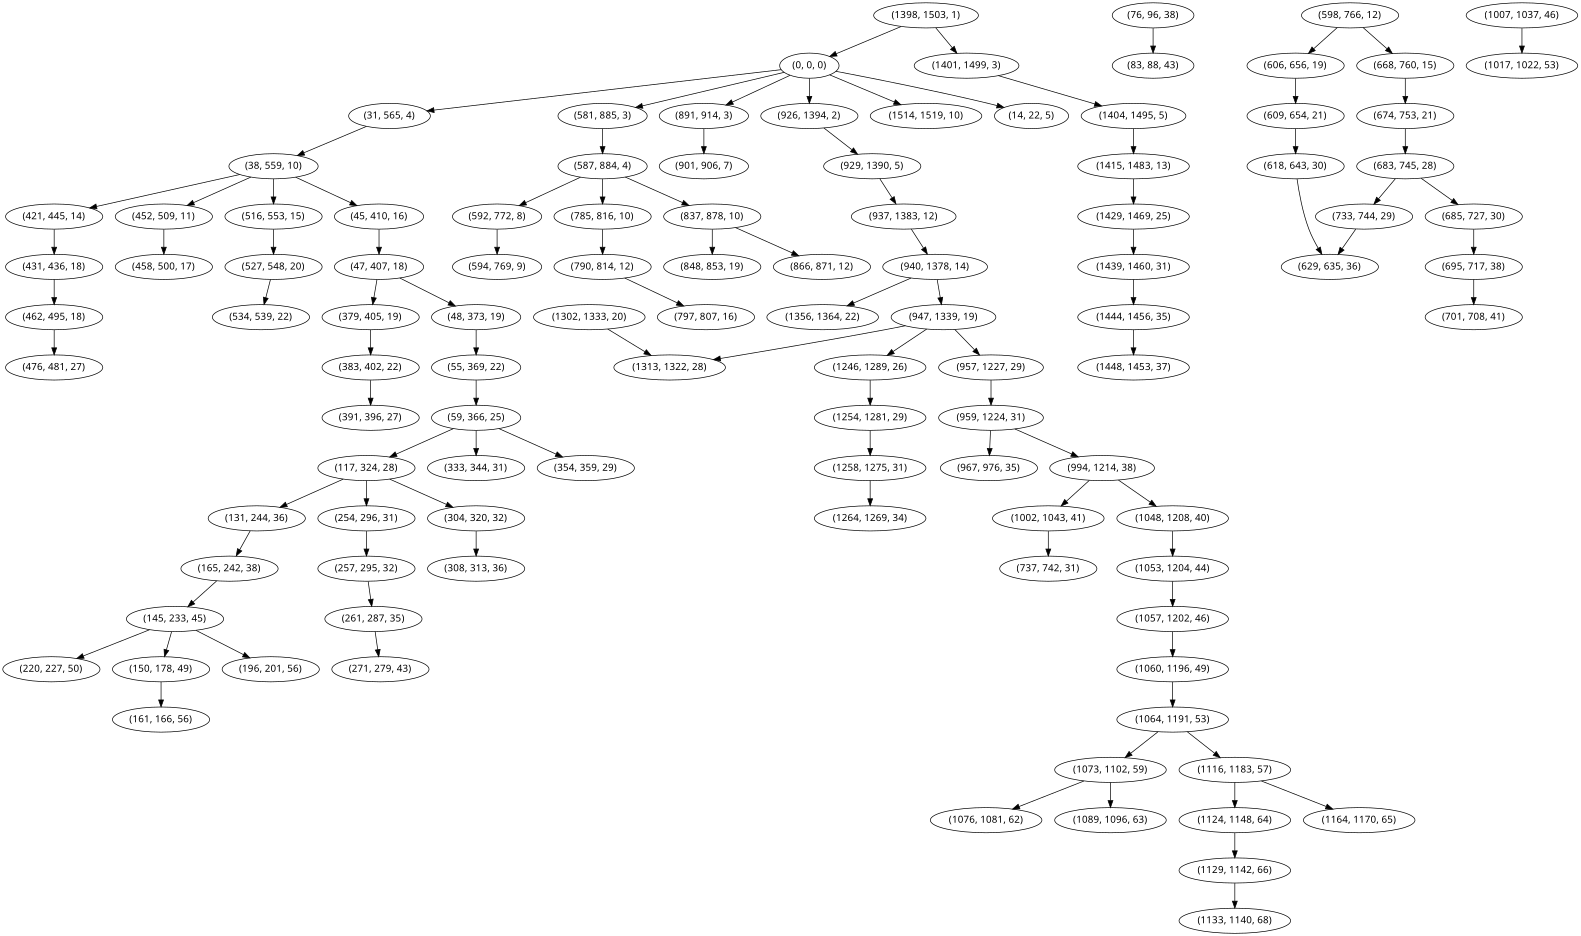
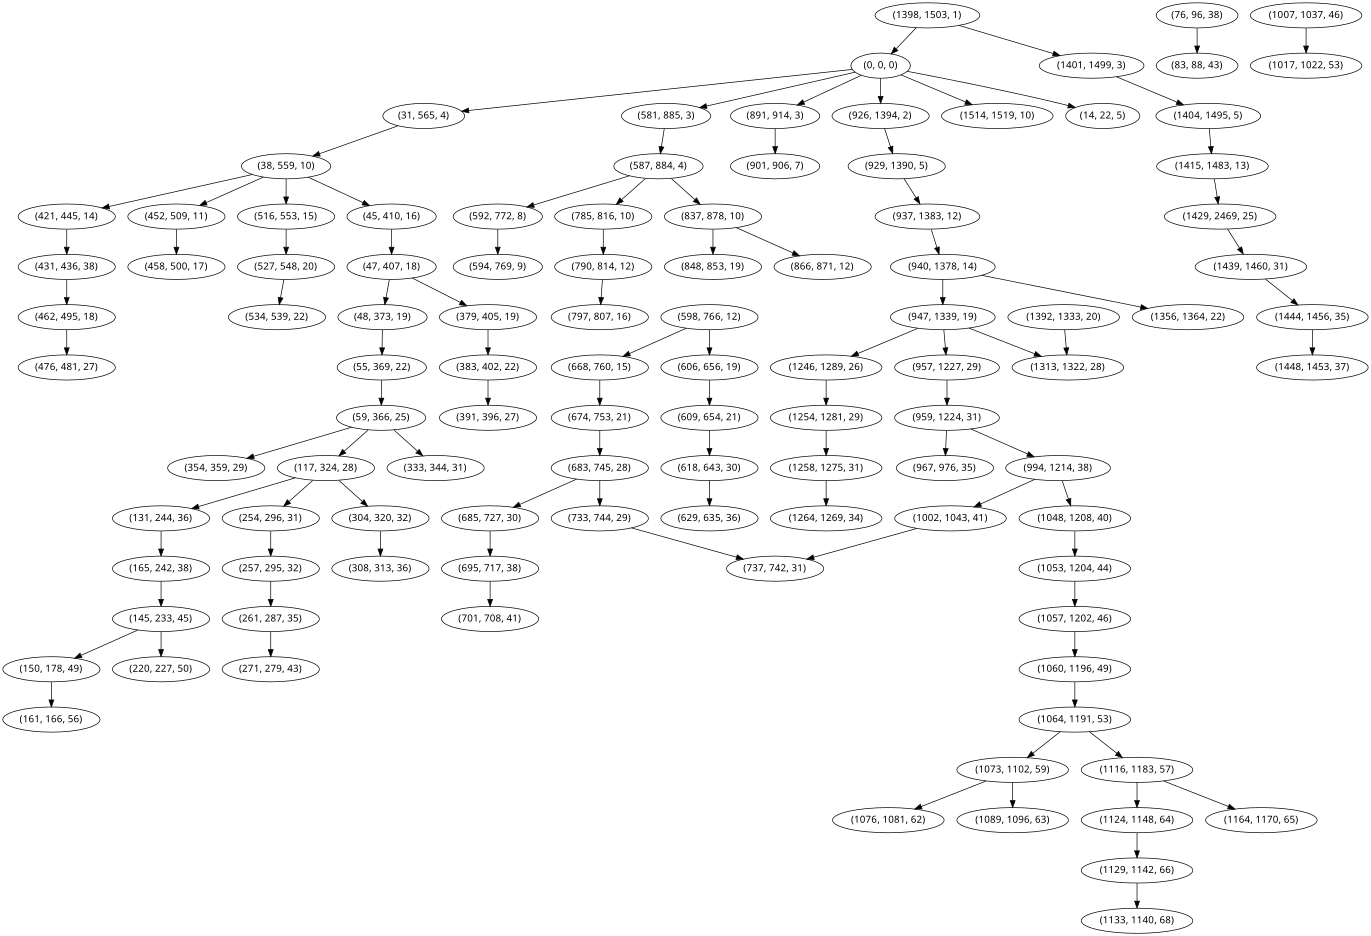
(1133, 217) -> (1220, 217)
(1349, 239) -> (684, 543)
(54, 267) -> (67, 267)
(589, 317) -> (1064, 317)
(271, 669) -> none
